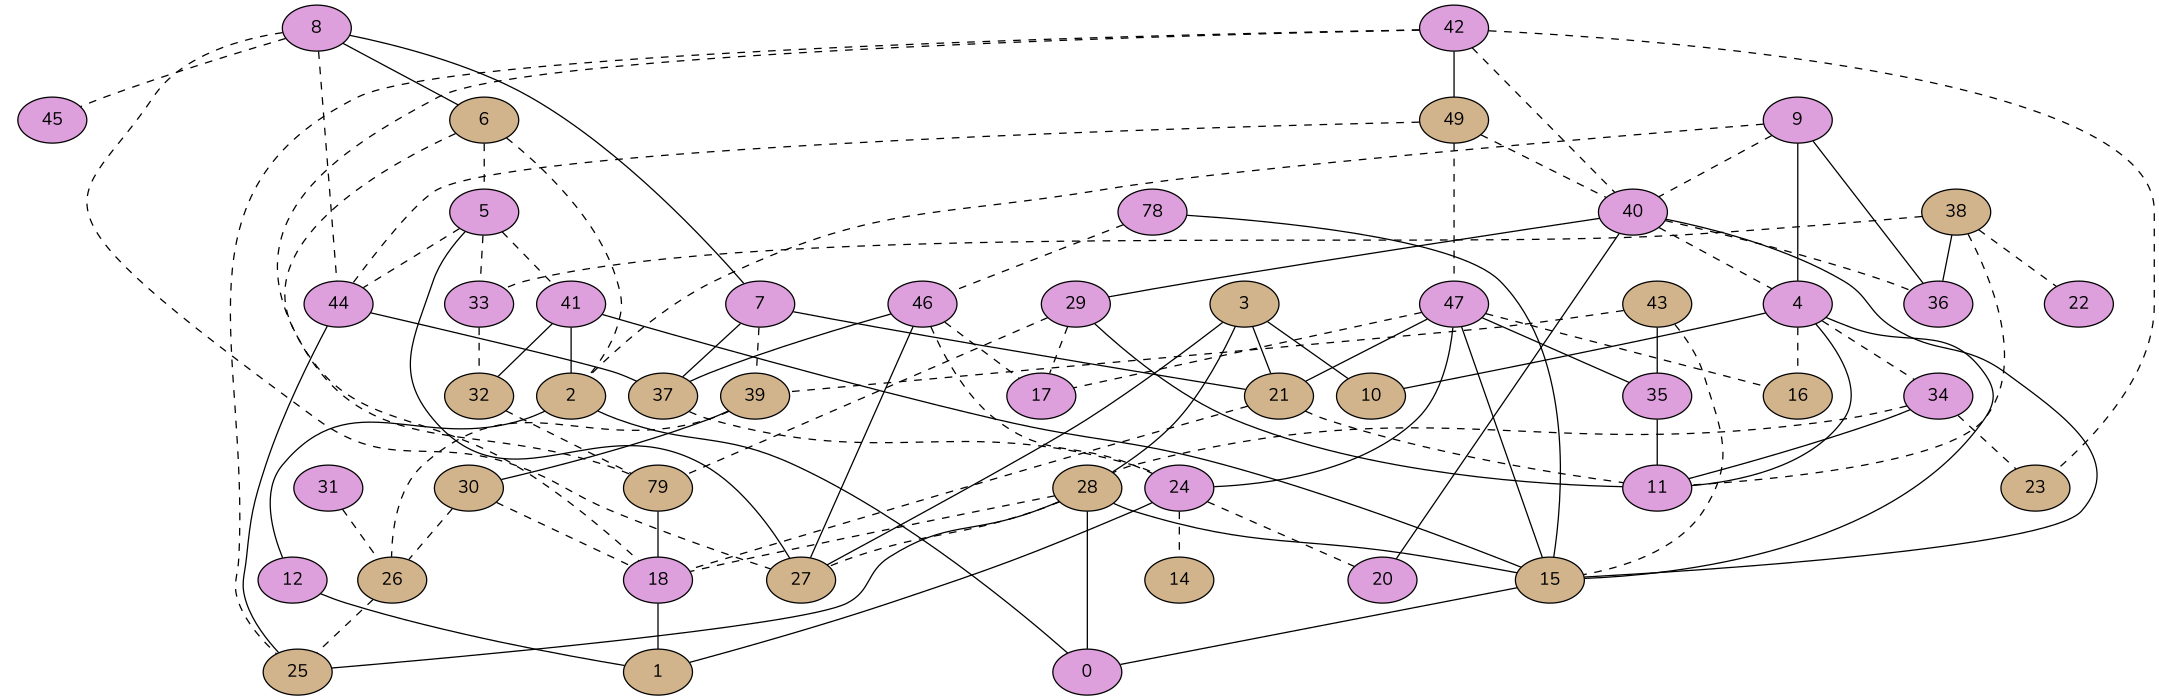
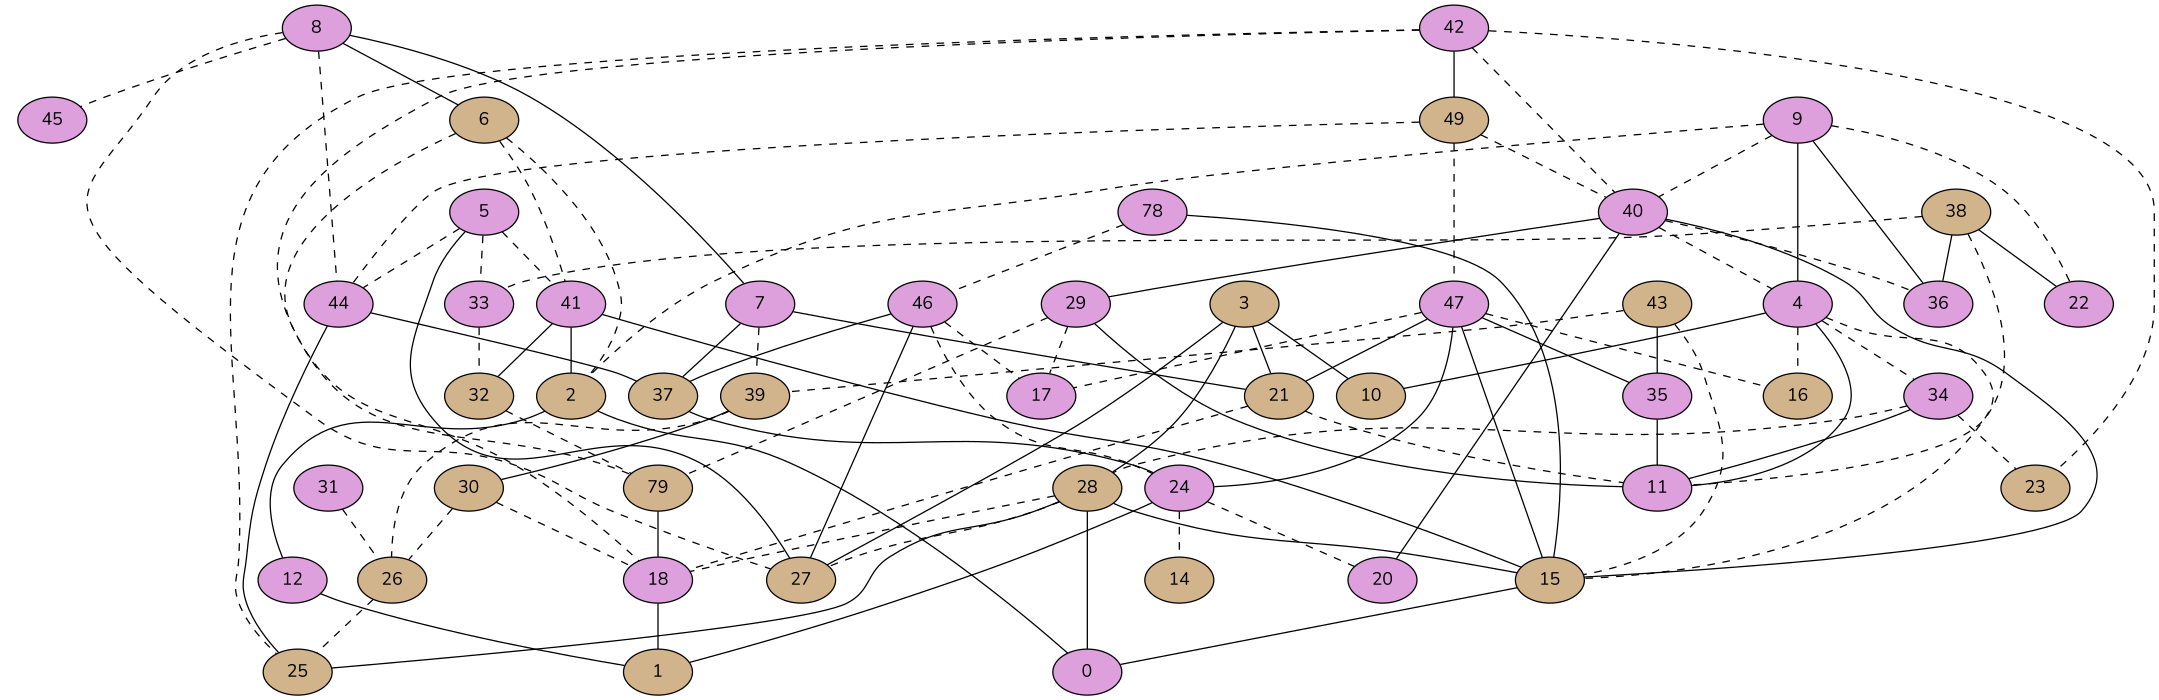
(484, 166) -> (539, 208)
none -> (1973, 171)
(2018, 258) -> (2018, 258)
(921, 442) -> (921, 442)
(1904, 494) -> (1904, 494)
